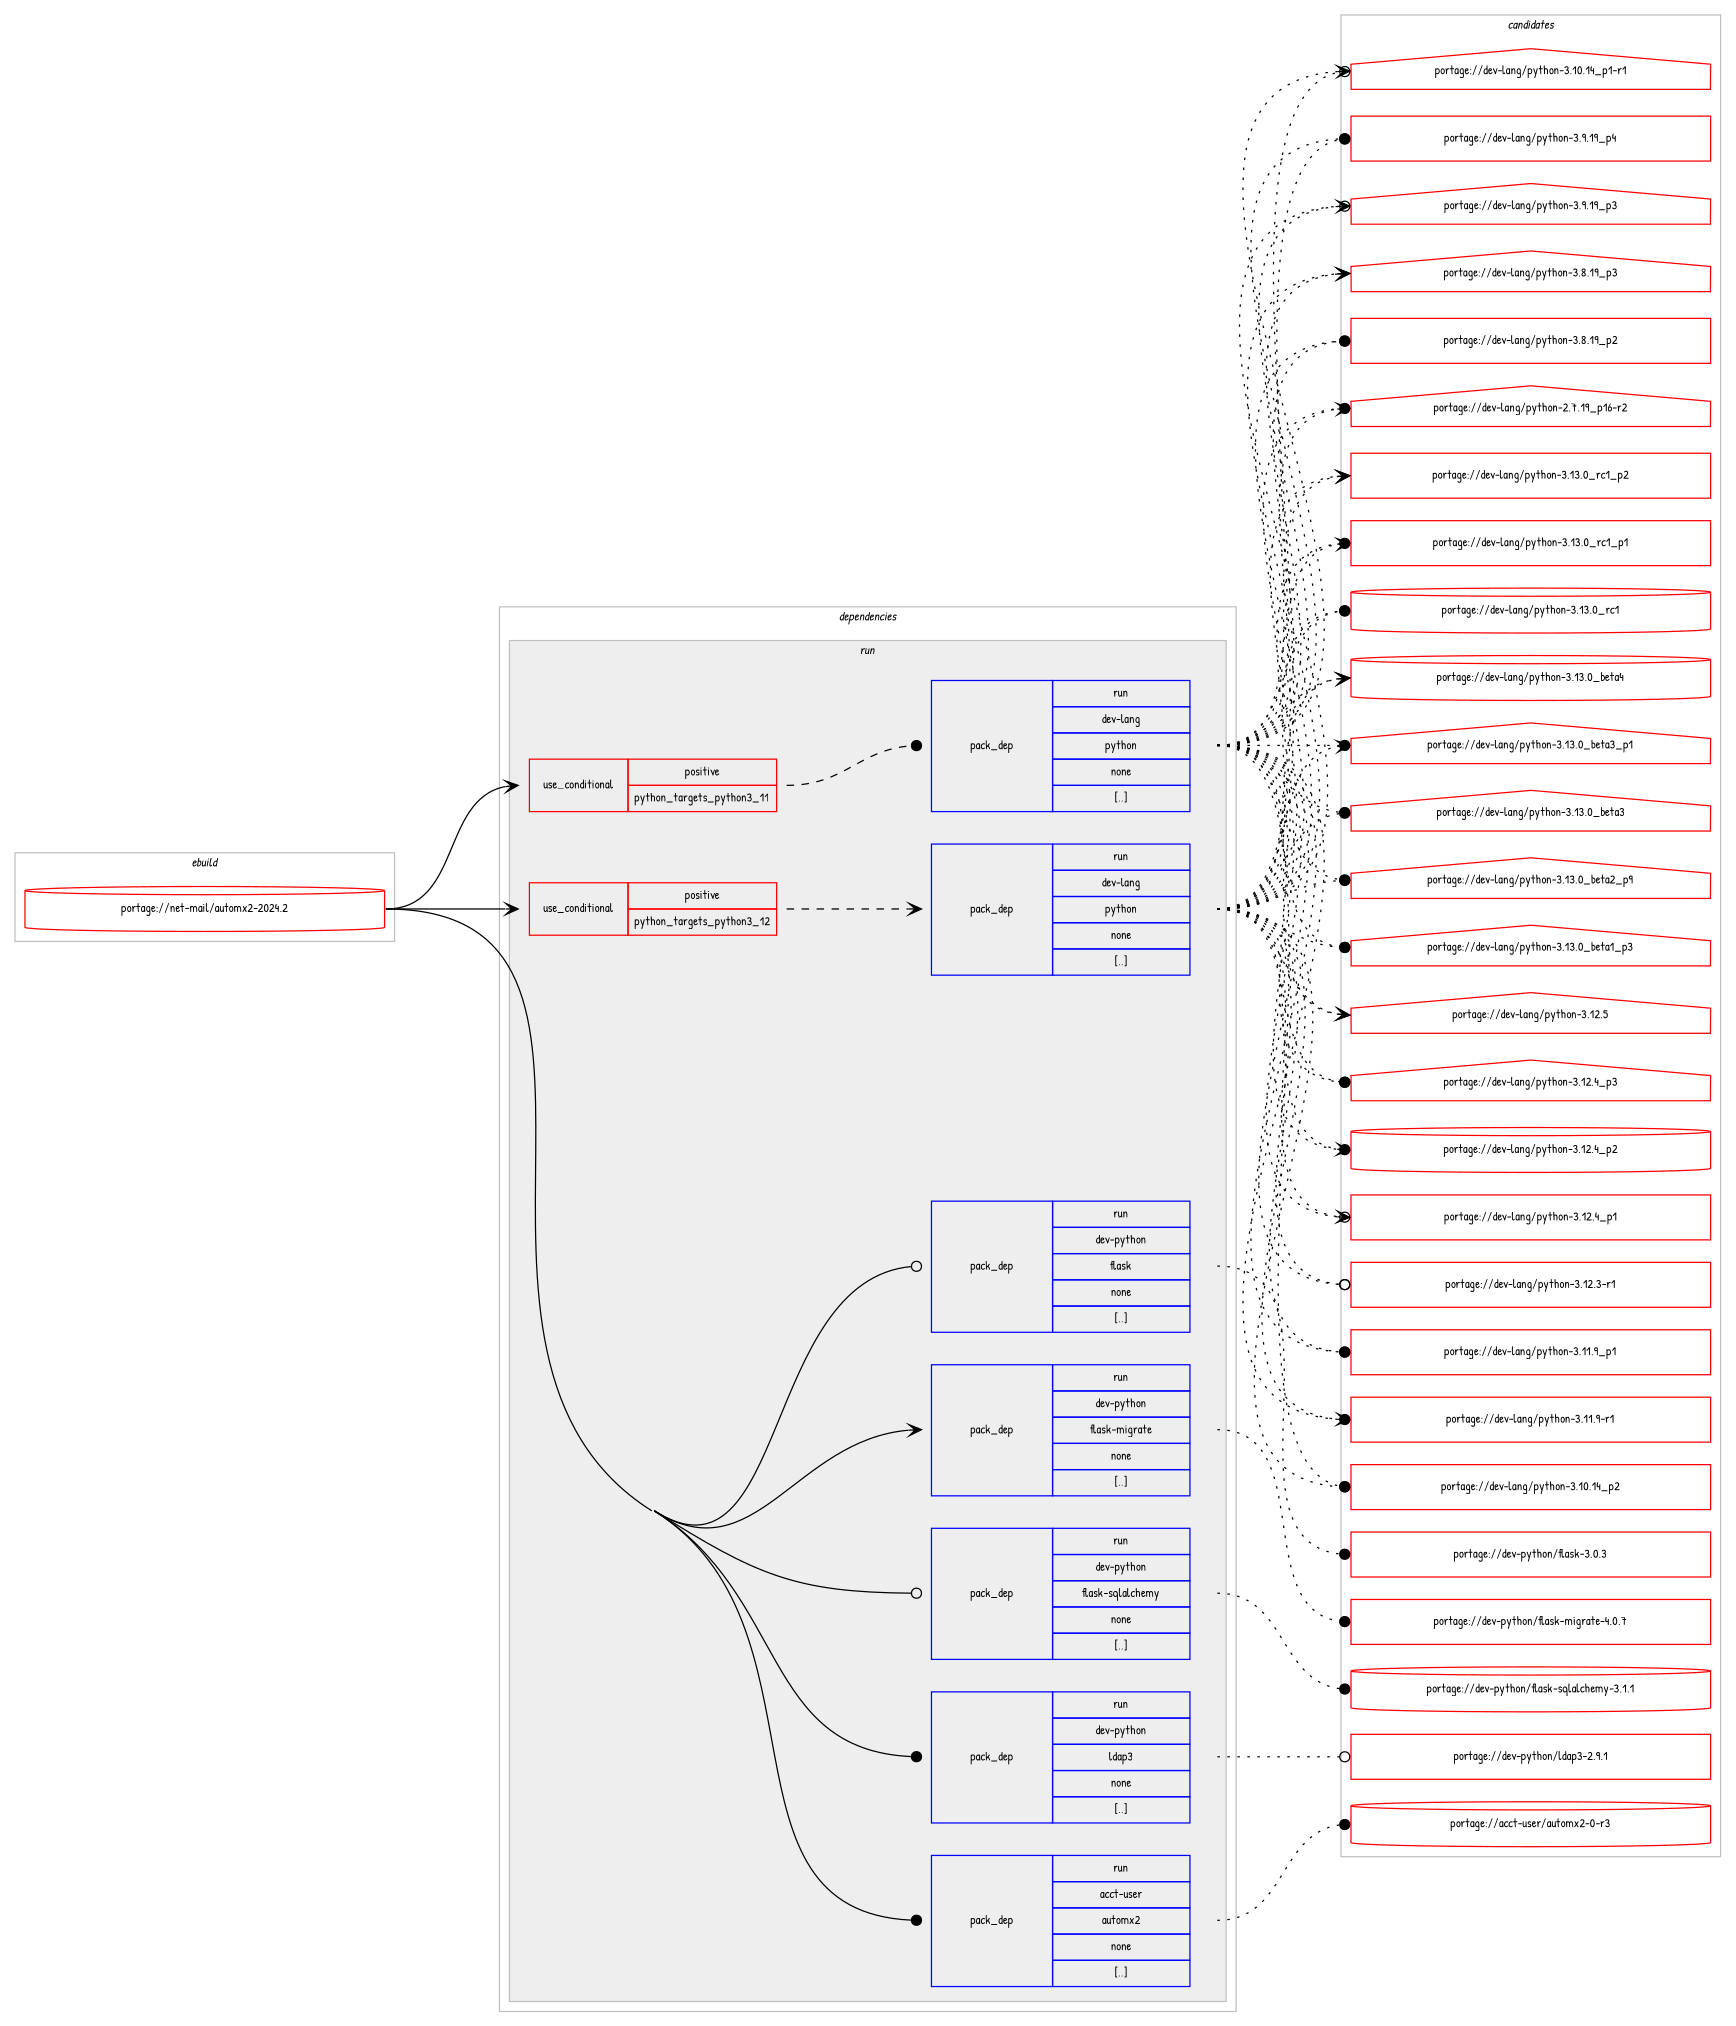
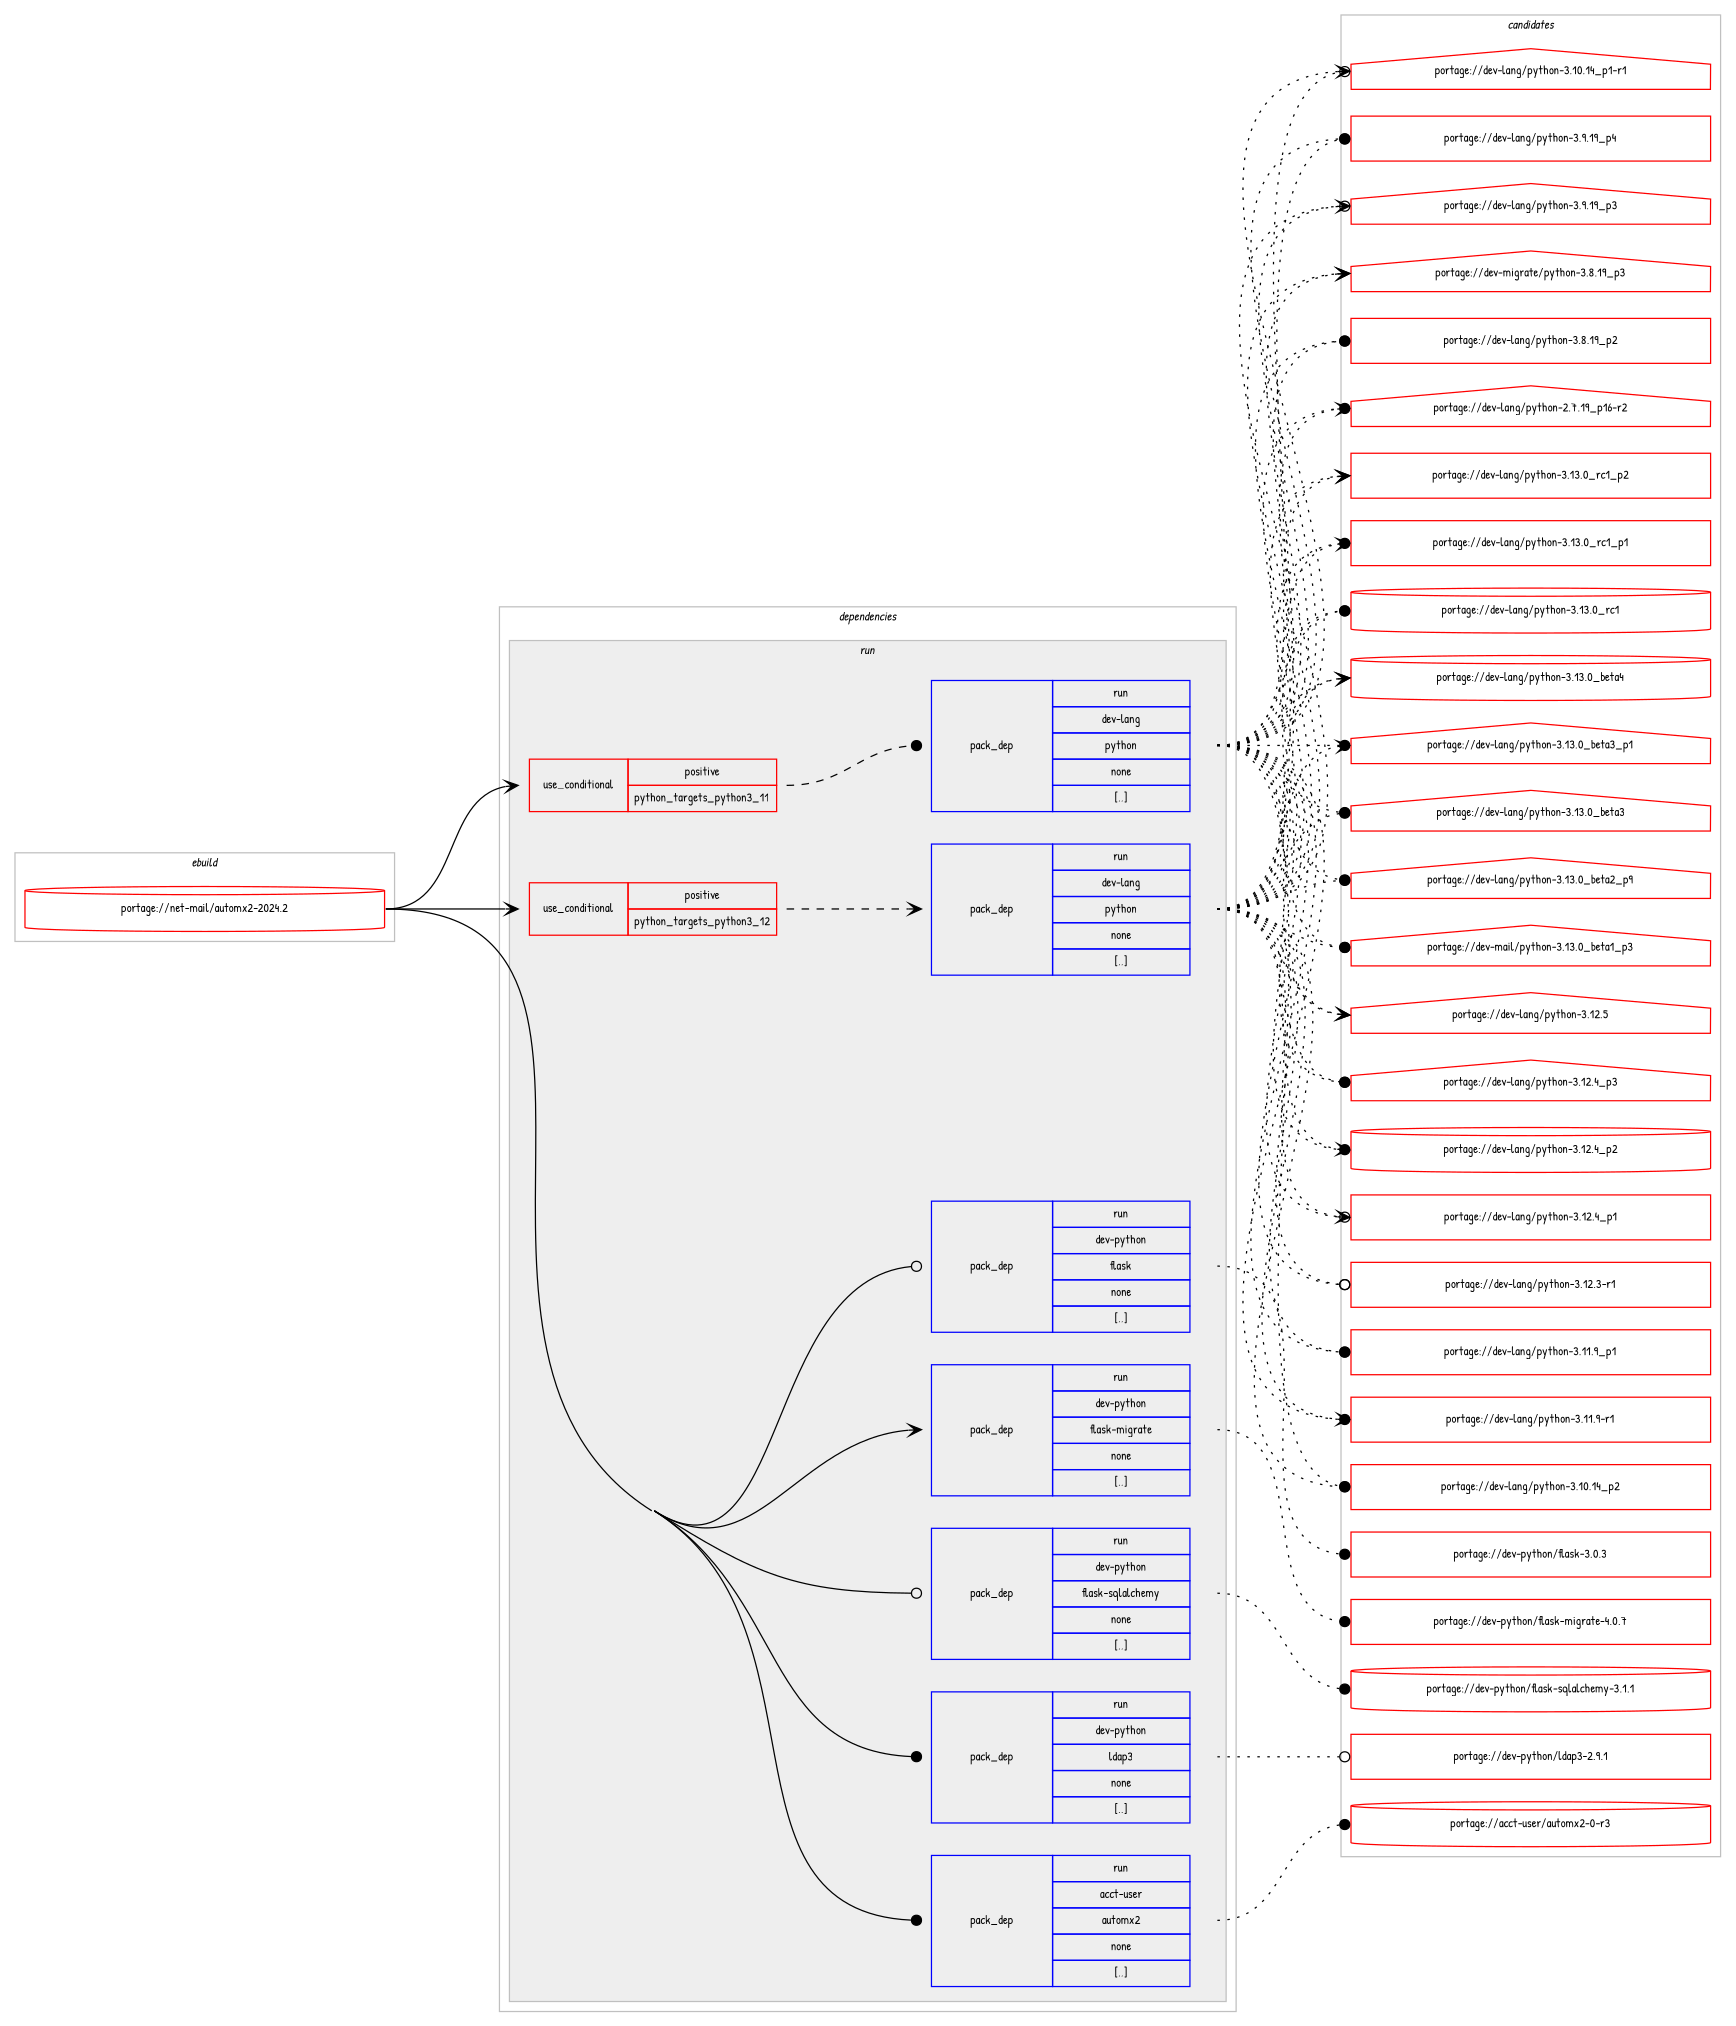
(1531, 273) -> (1531, 273)
(1531, 948) -> (1531, 948)
